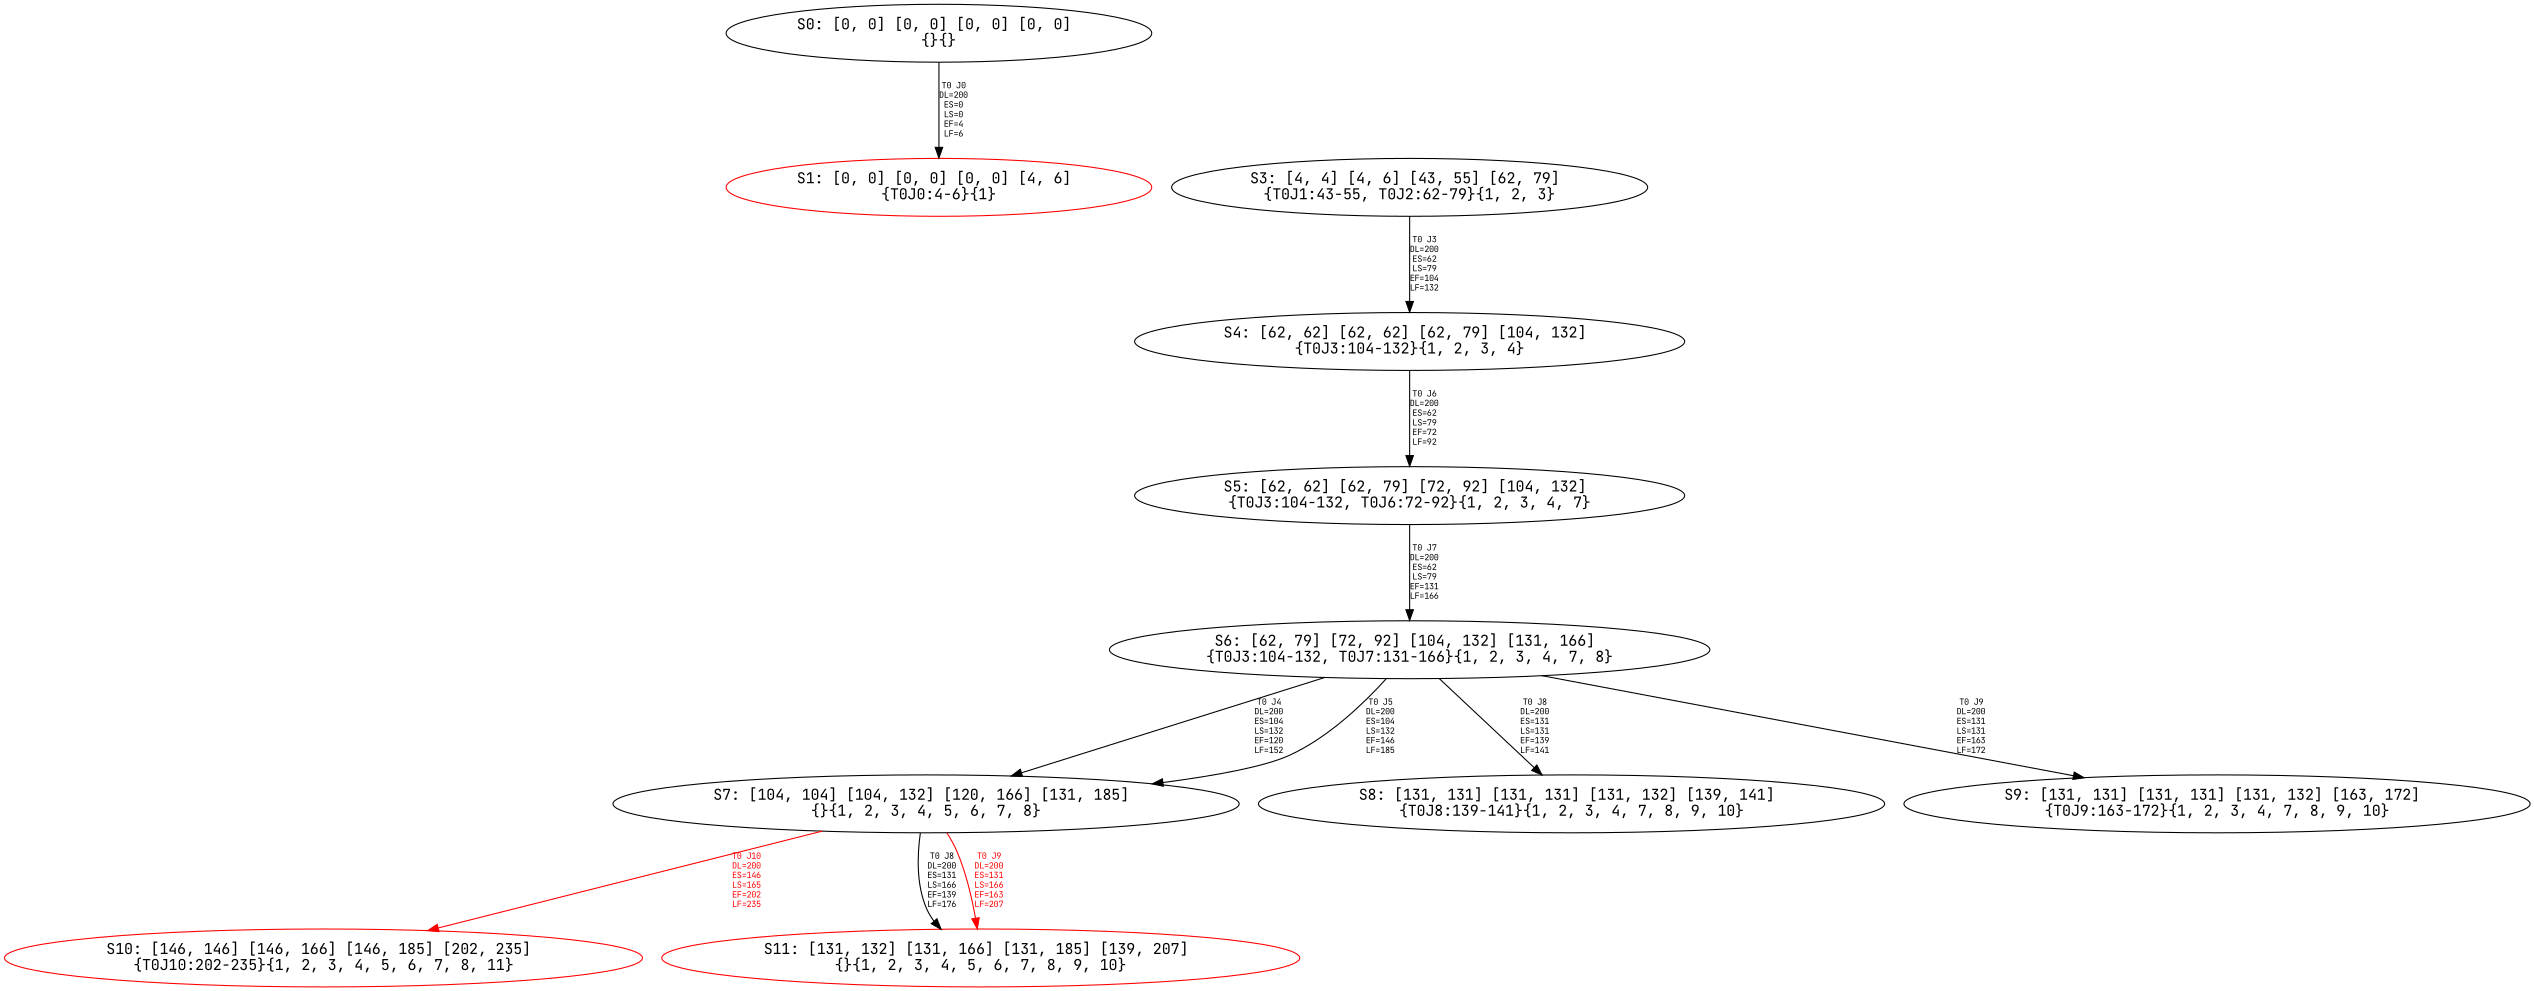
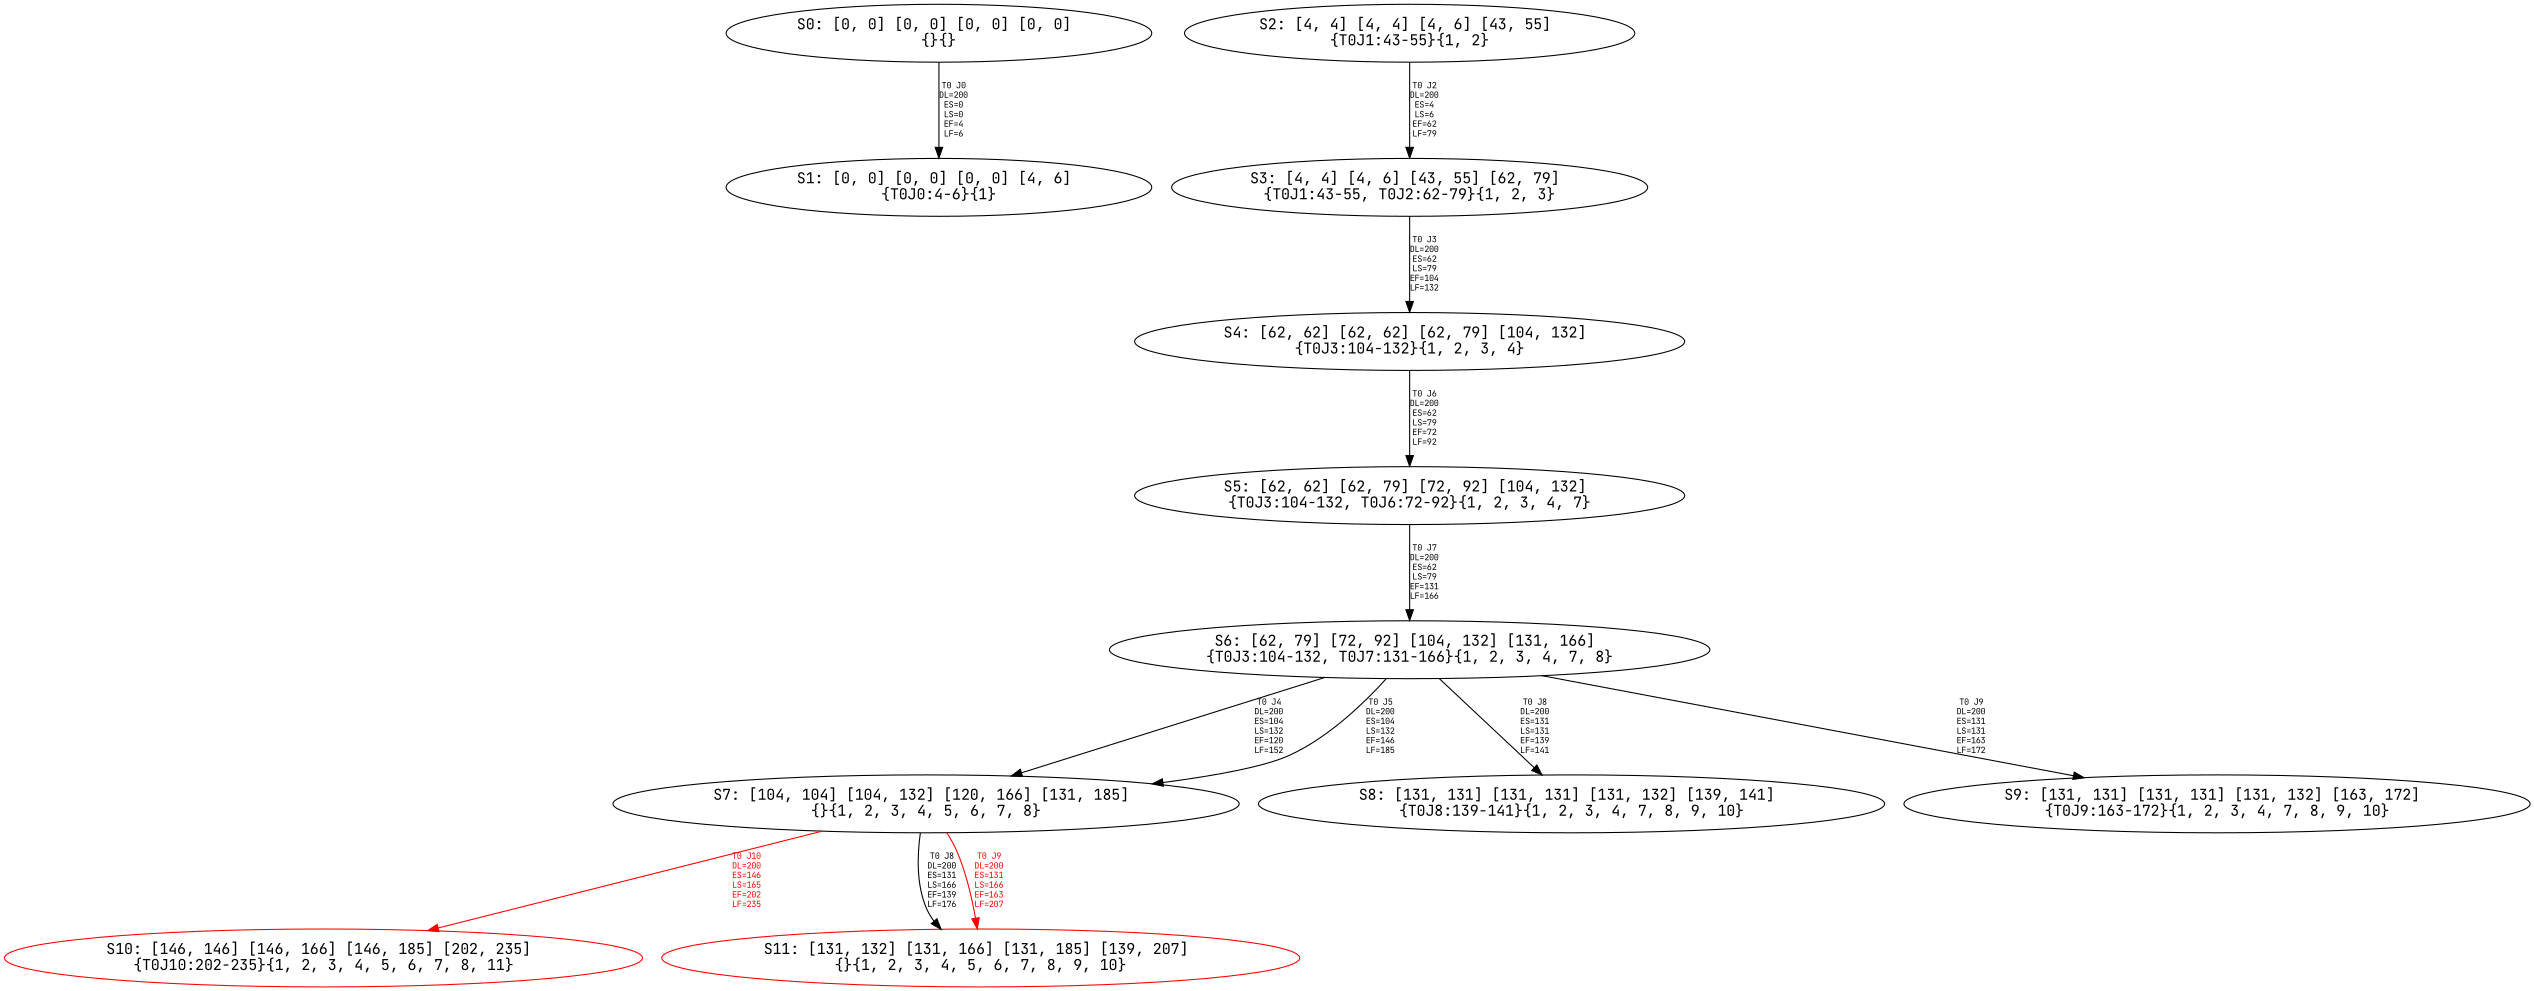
none -> (1410, 33)
(939, 187) -> (939, 187)
